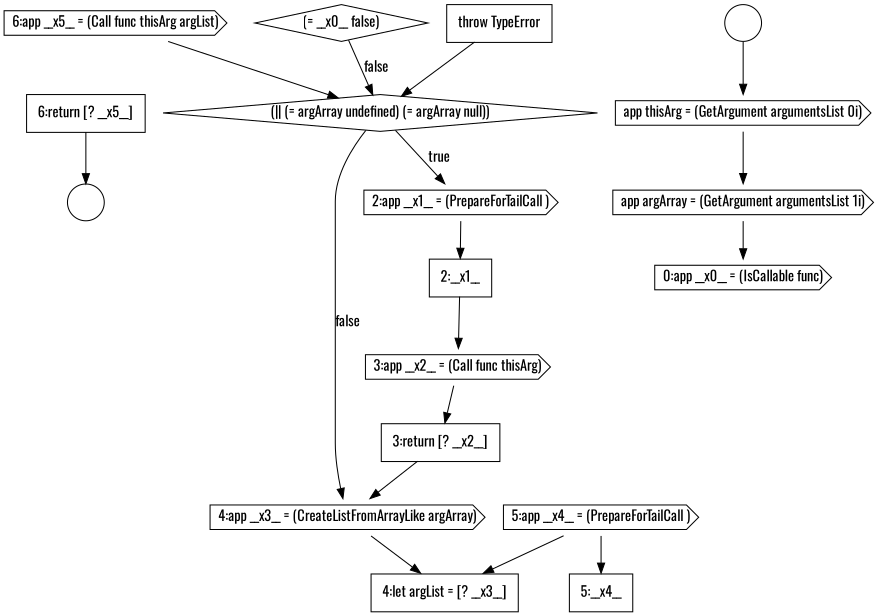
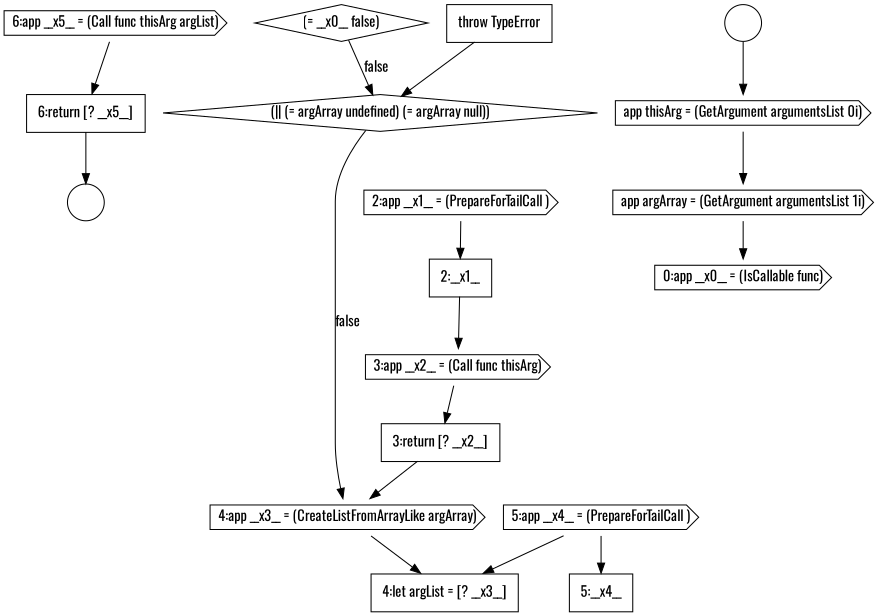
(248, 68) -> (102, 63)
(417, 153) -> none
